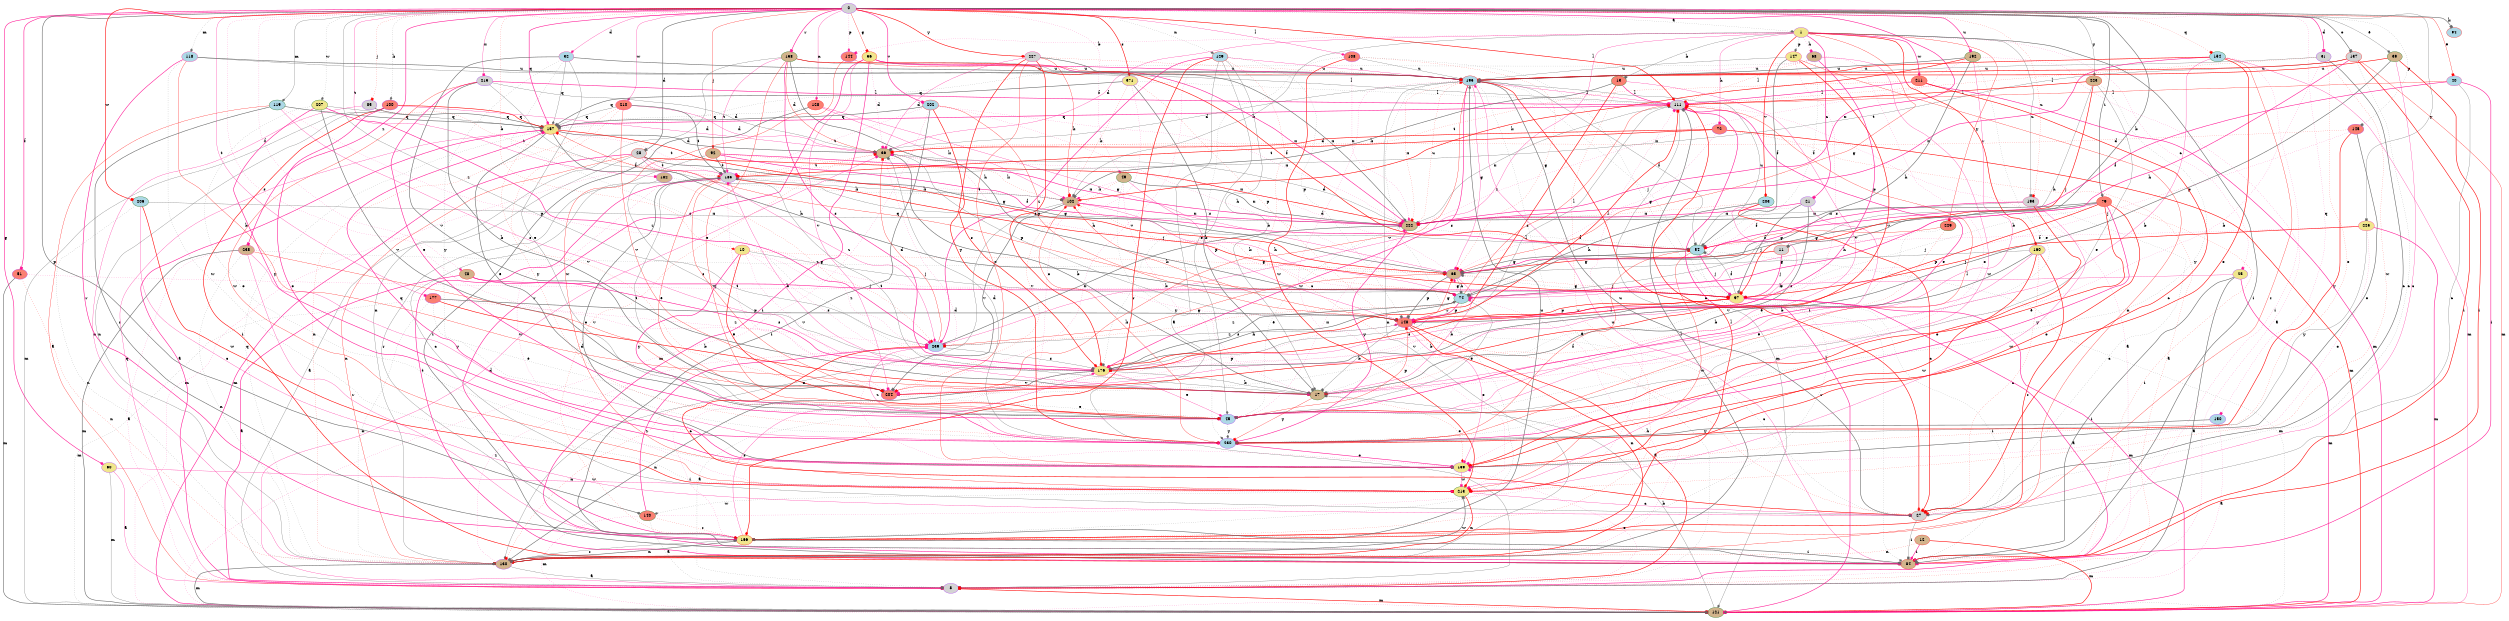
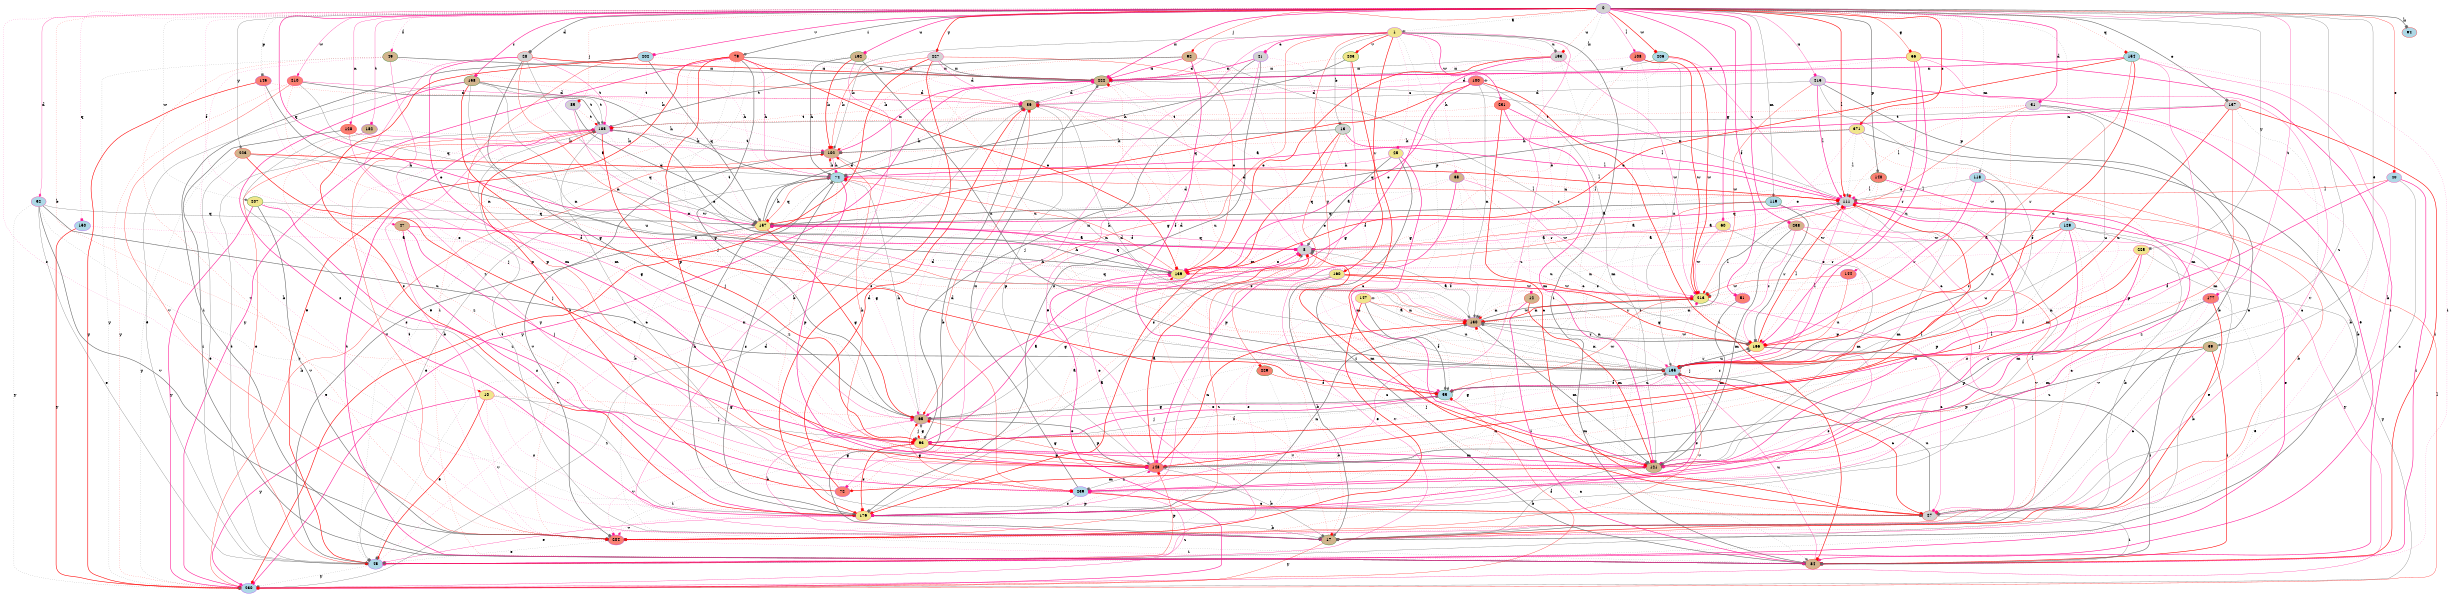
(1325, 38) -> (1543, 96)
(1619, 81) -> (1343, 129)
(1919, 81) -> (1502, 105)
(729, 101) -> (547, 96)
none -> (1319, 118)
(1521, 122) -> (828, 96)
(1766, 202) -> (1351, 57)
none -> (999, 206)
(1697, 250) -> (1445, 395)
(1781, 250) -> none
(1356, 262) -> (1326, 505)
(467, 274) -> (402, 226)
(1737, 298) -> (921, 443)
(1543, 329) -> (1143, 514)
(807, 399) -> (146, 275)
(1748, 427) -> (56, 487)
(2028, 432) -> (1666, 233)
(2359, 447) -> (1269, 473)
(728, 448) -> (1092, 388)
(1055, 495) -> (1800, 249)
(1485, 580) -> (1267, 265)
